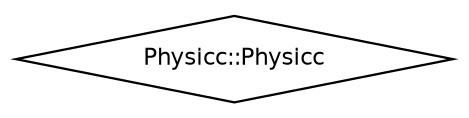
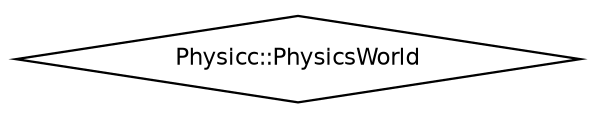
(234, 59) -> (298, 59)
